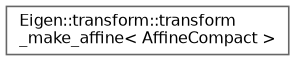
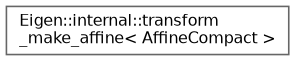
(148, 30) -> (148, 30)
